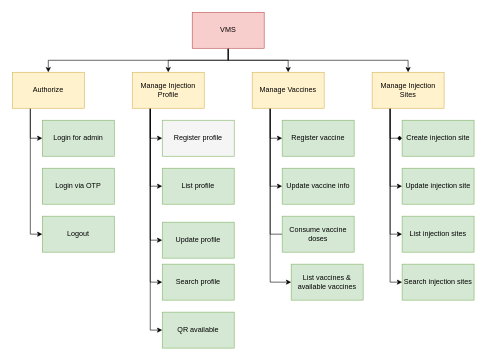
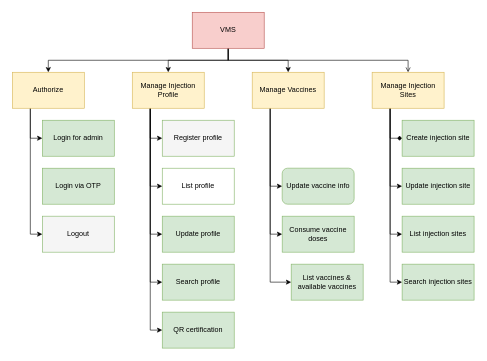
(408, 66) -> (408, 68)
(276, 138) -> none
(318, 138) -> none
(198, 186) -> (198, 186)
(318, 186) -> (318, 186)
(78, 234) -> (78, 234)
(278, 234) -> (276, 234)
(198, 240) -> (198, 234)
(198, 330) -> (198, 330)
